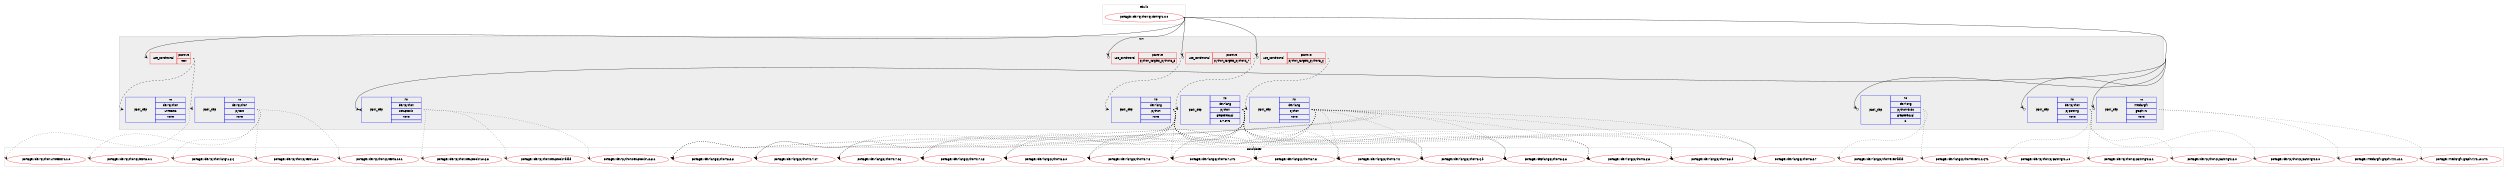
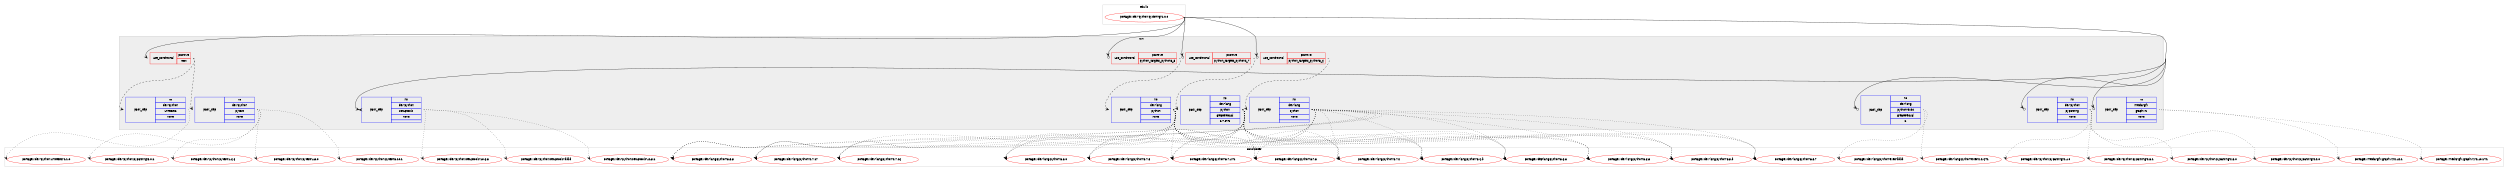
(130, 160) -> (130, 160)
(213, 160) -> (213, 160)
(963, 160) -> none
